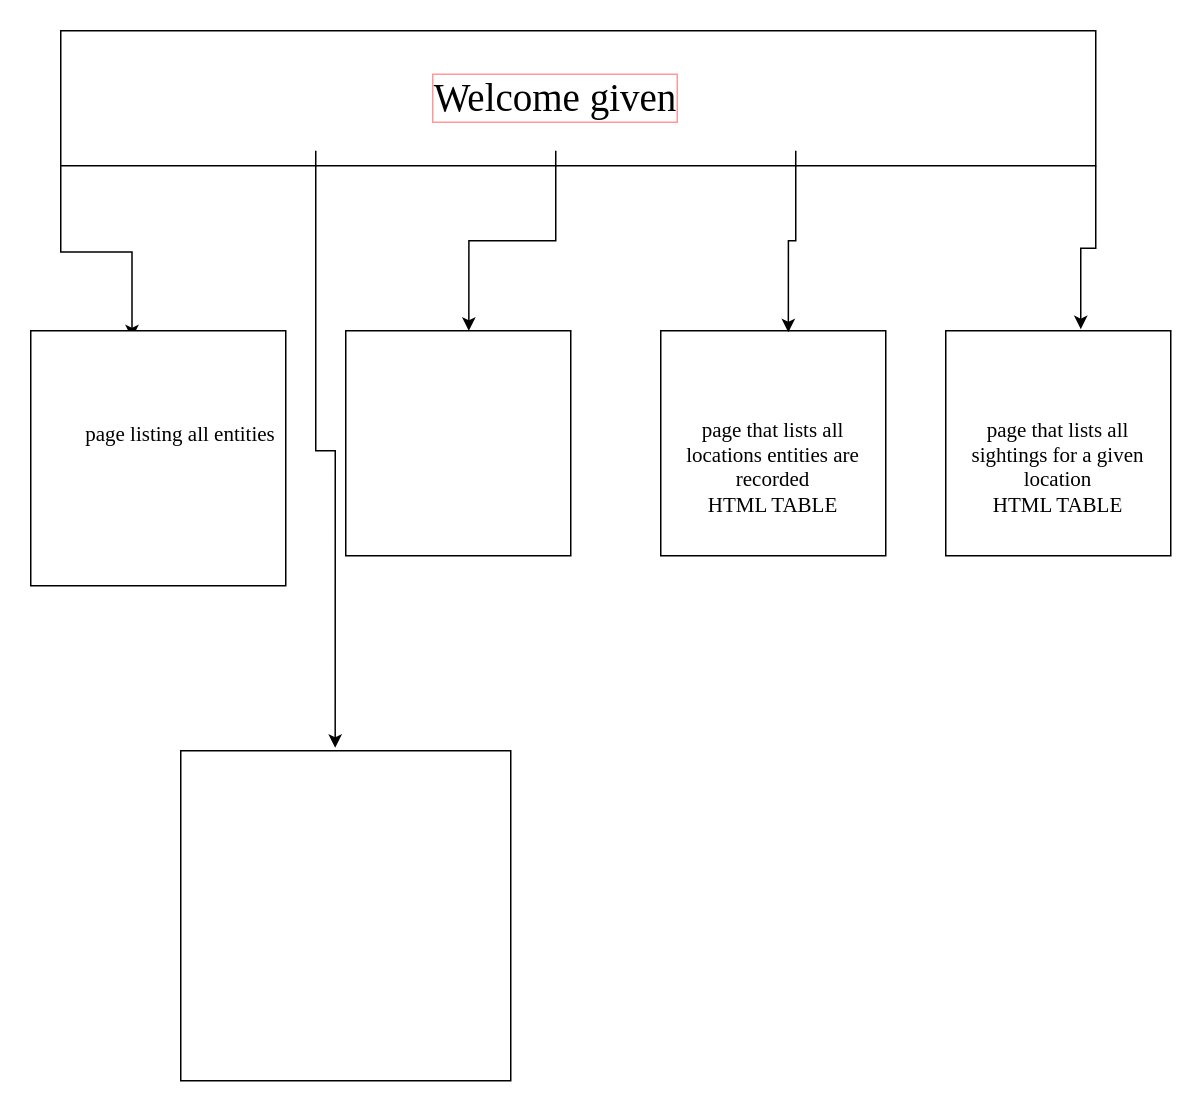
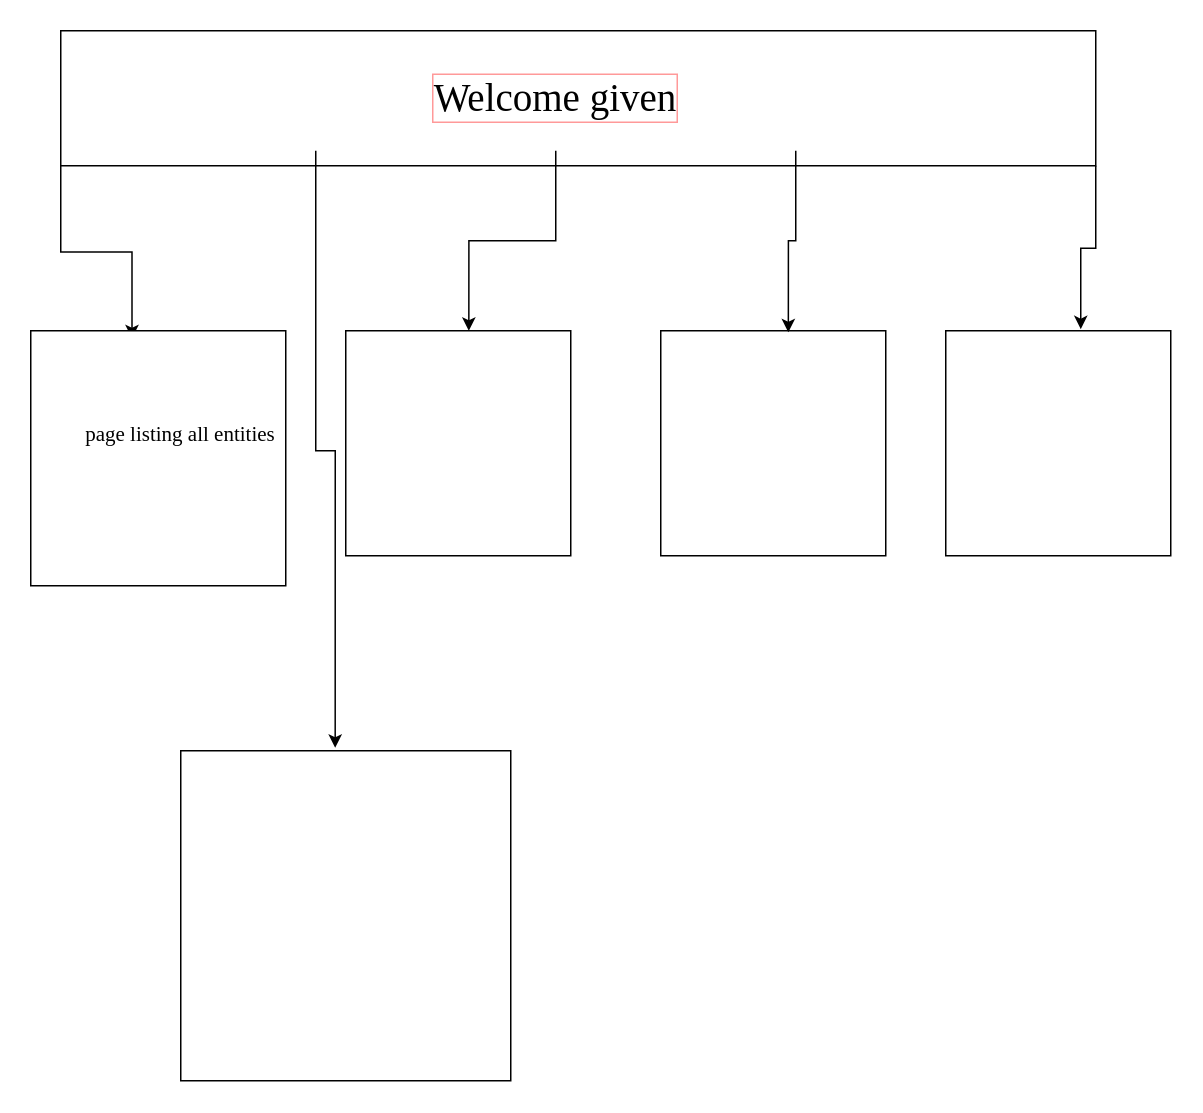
(773, 443) -> none
(1058, 443) -> none
